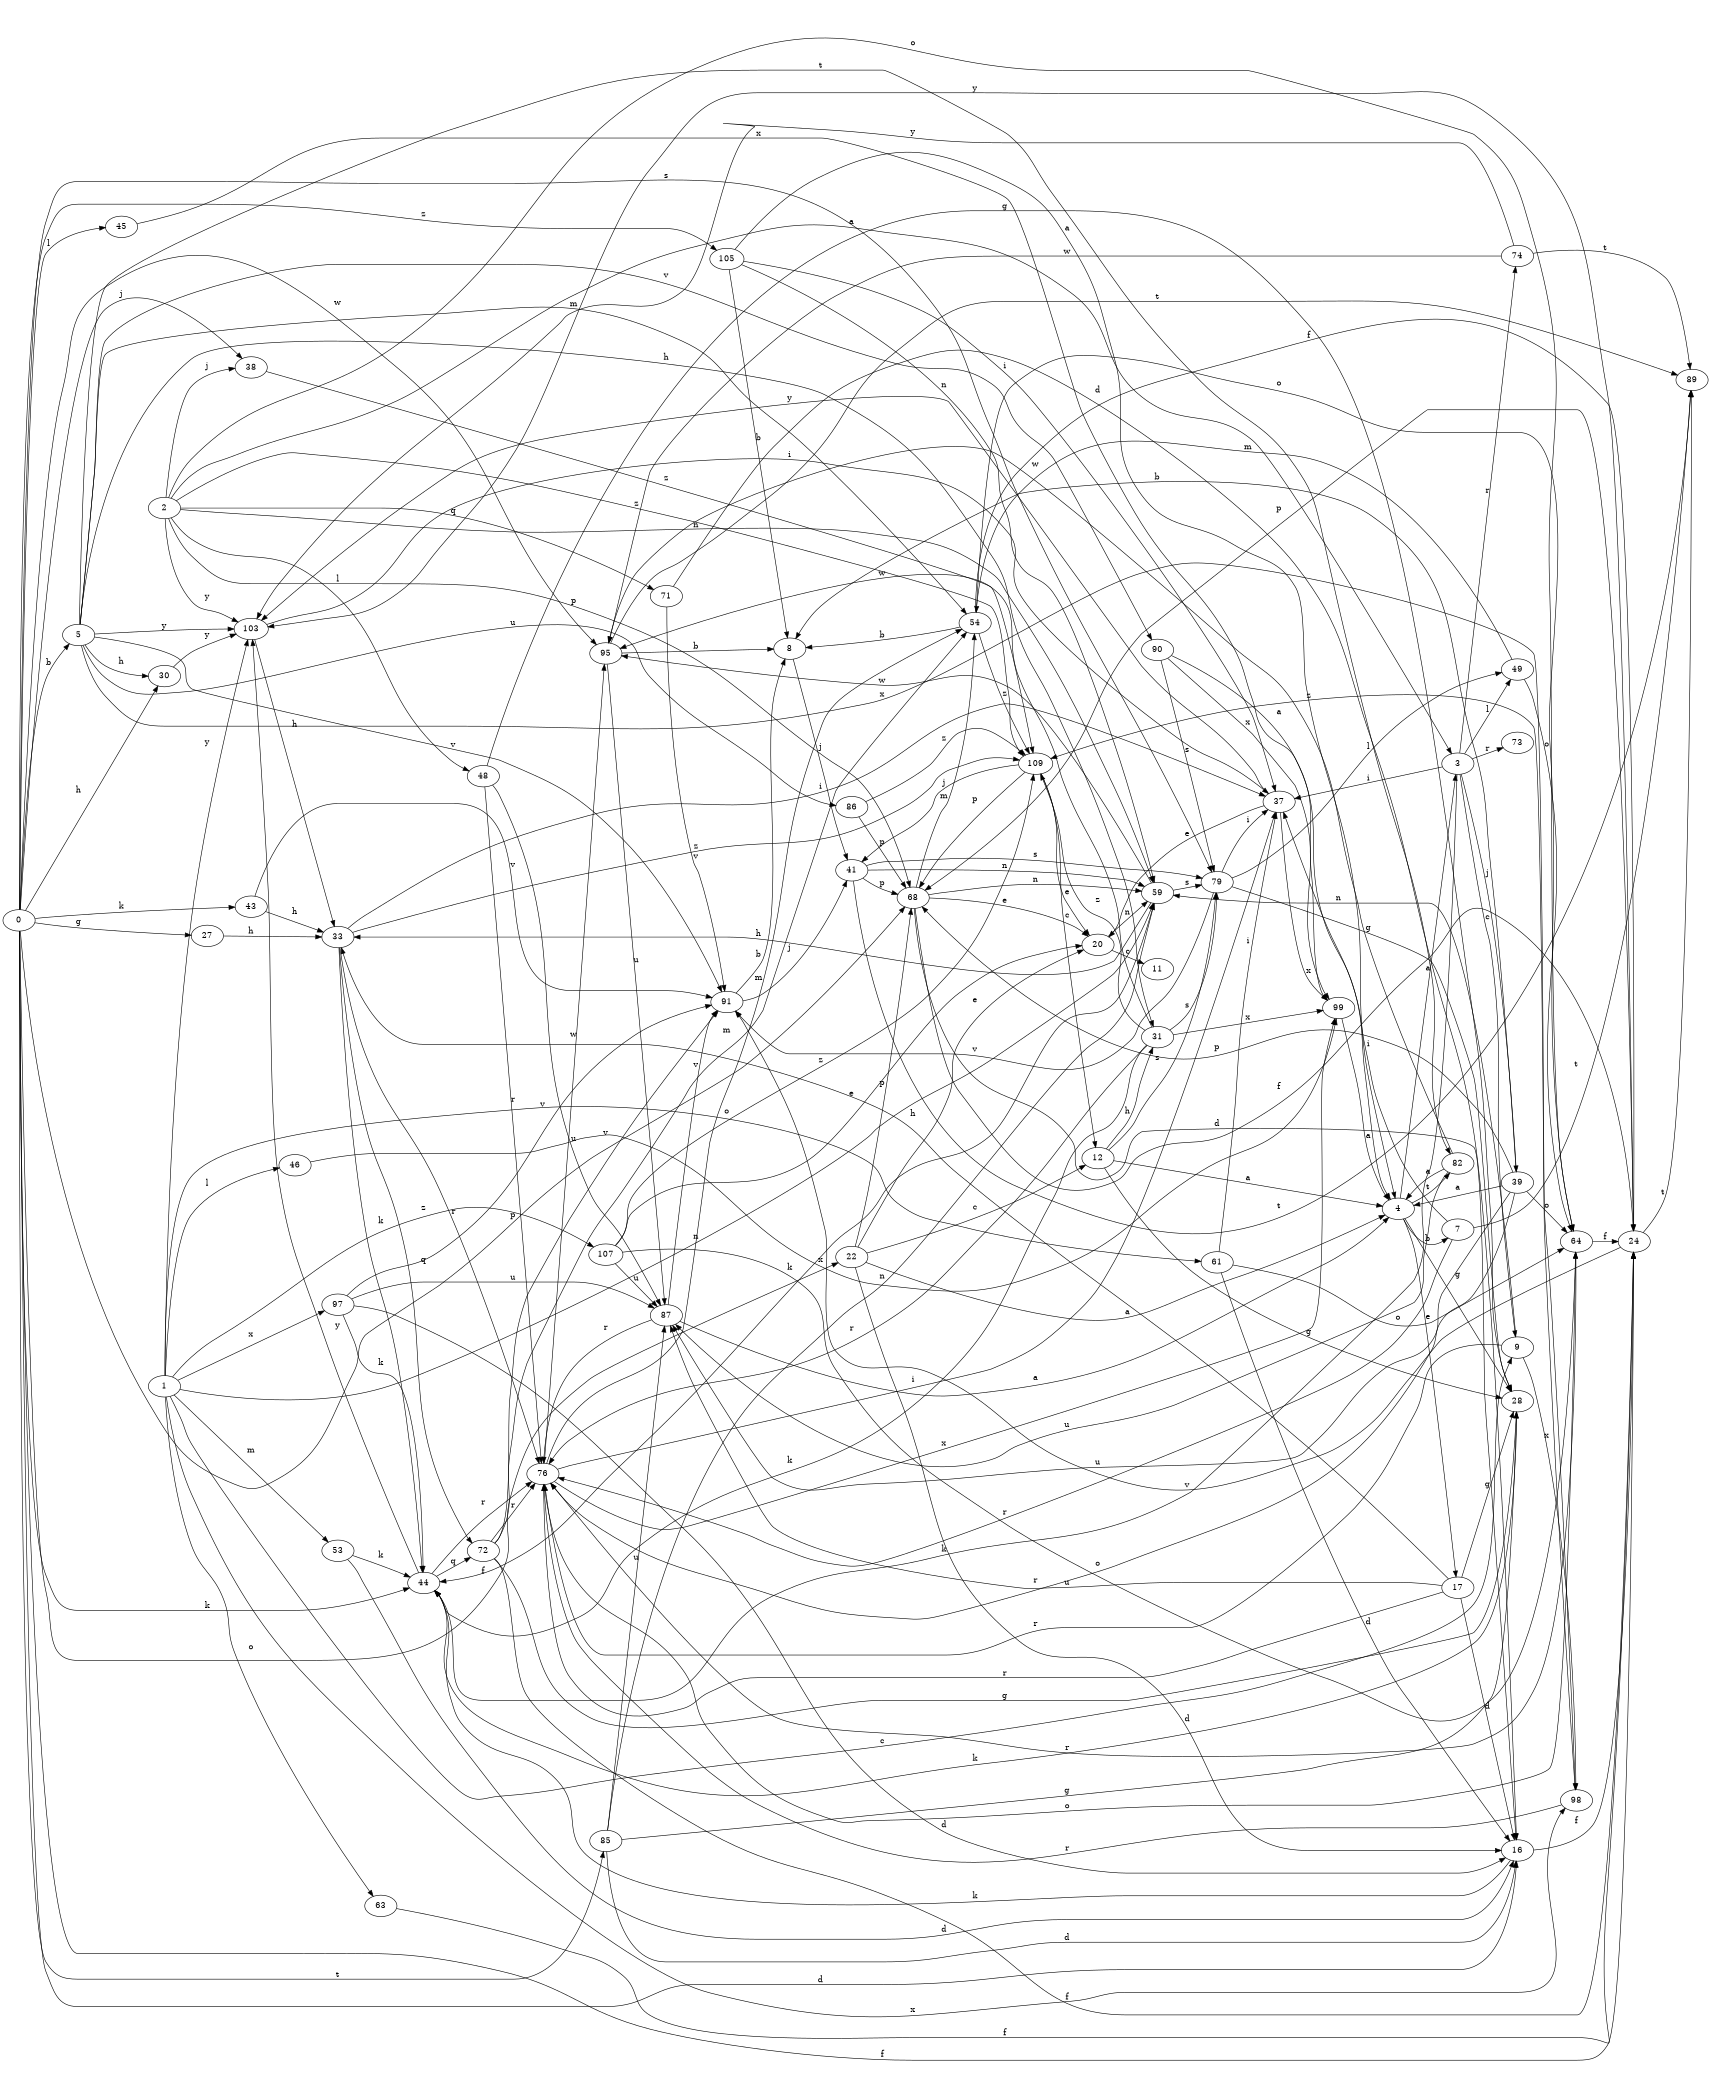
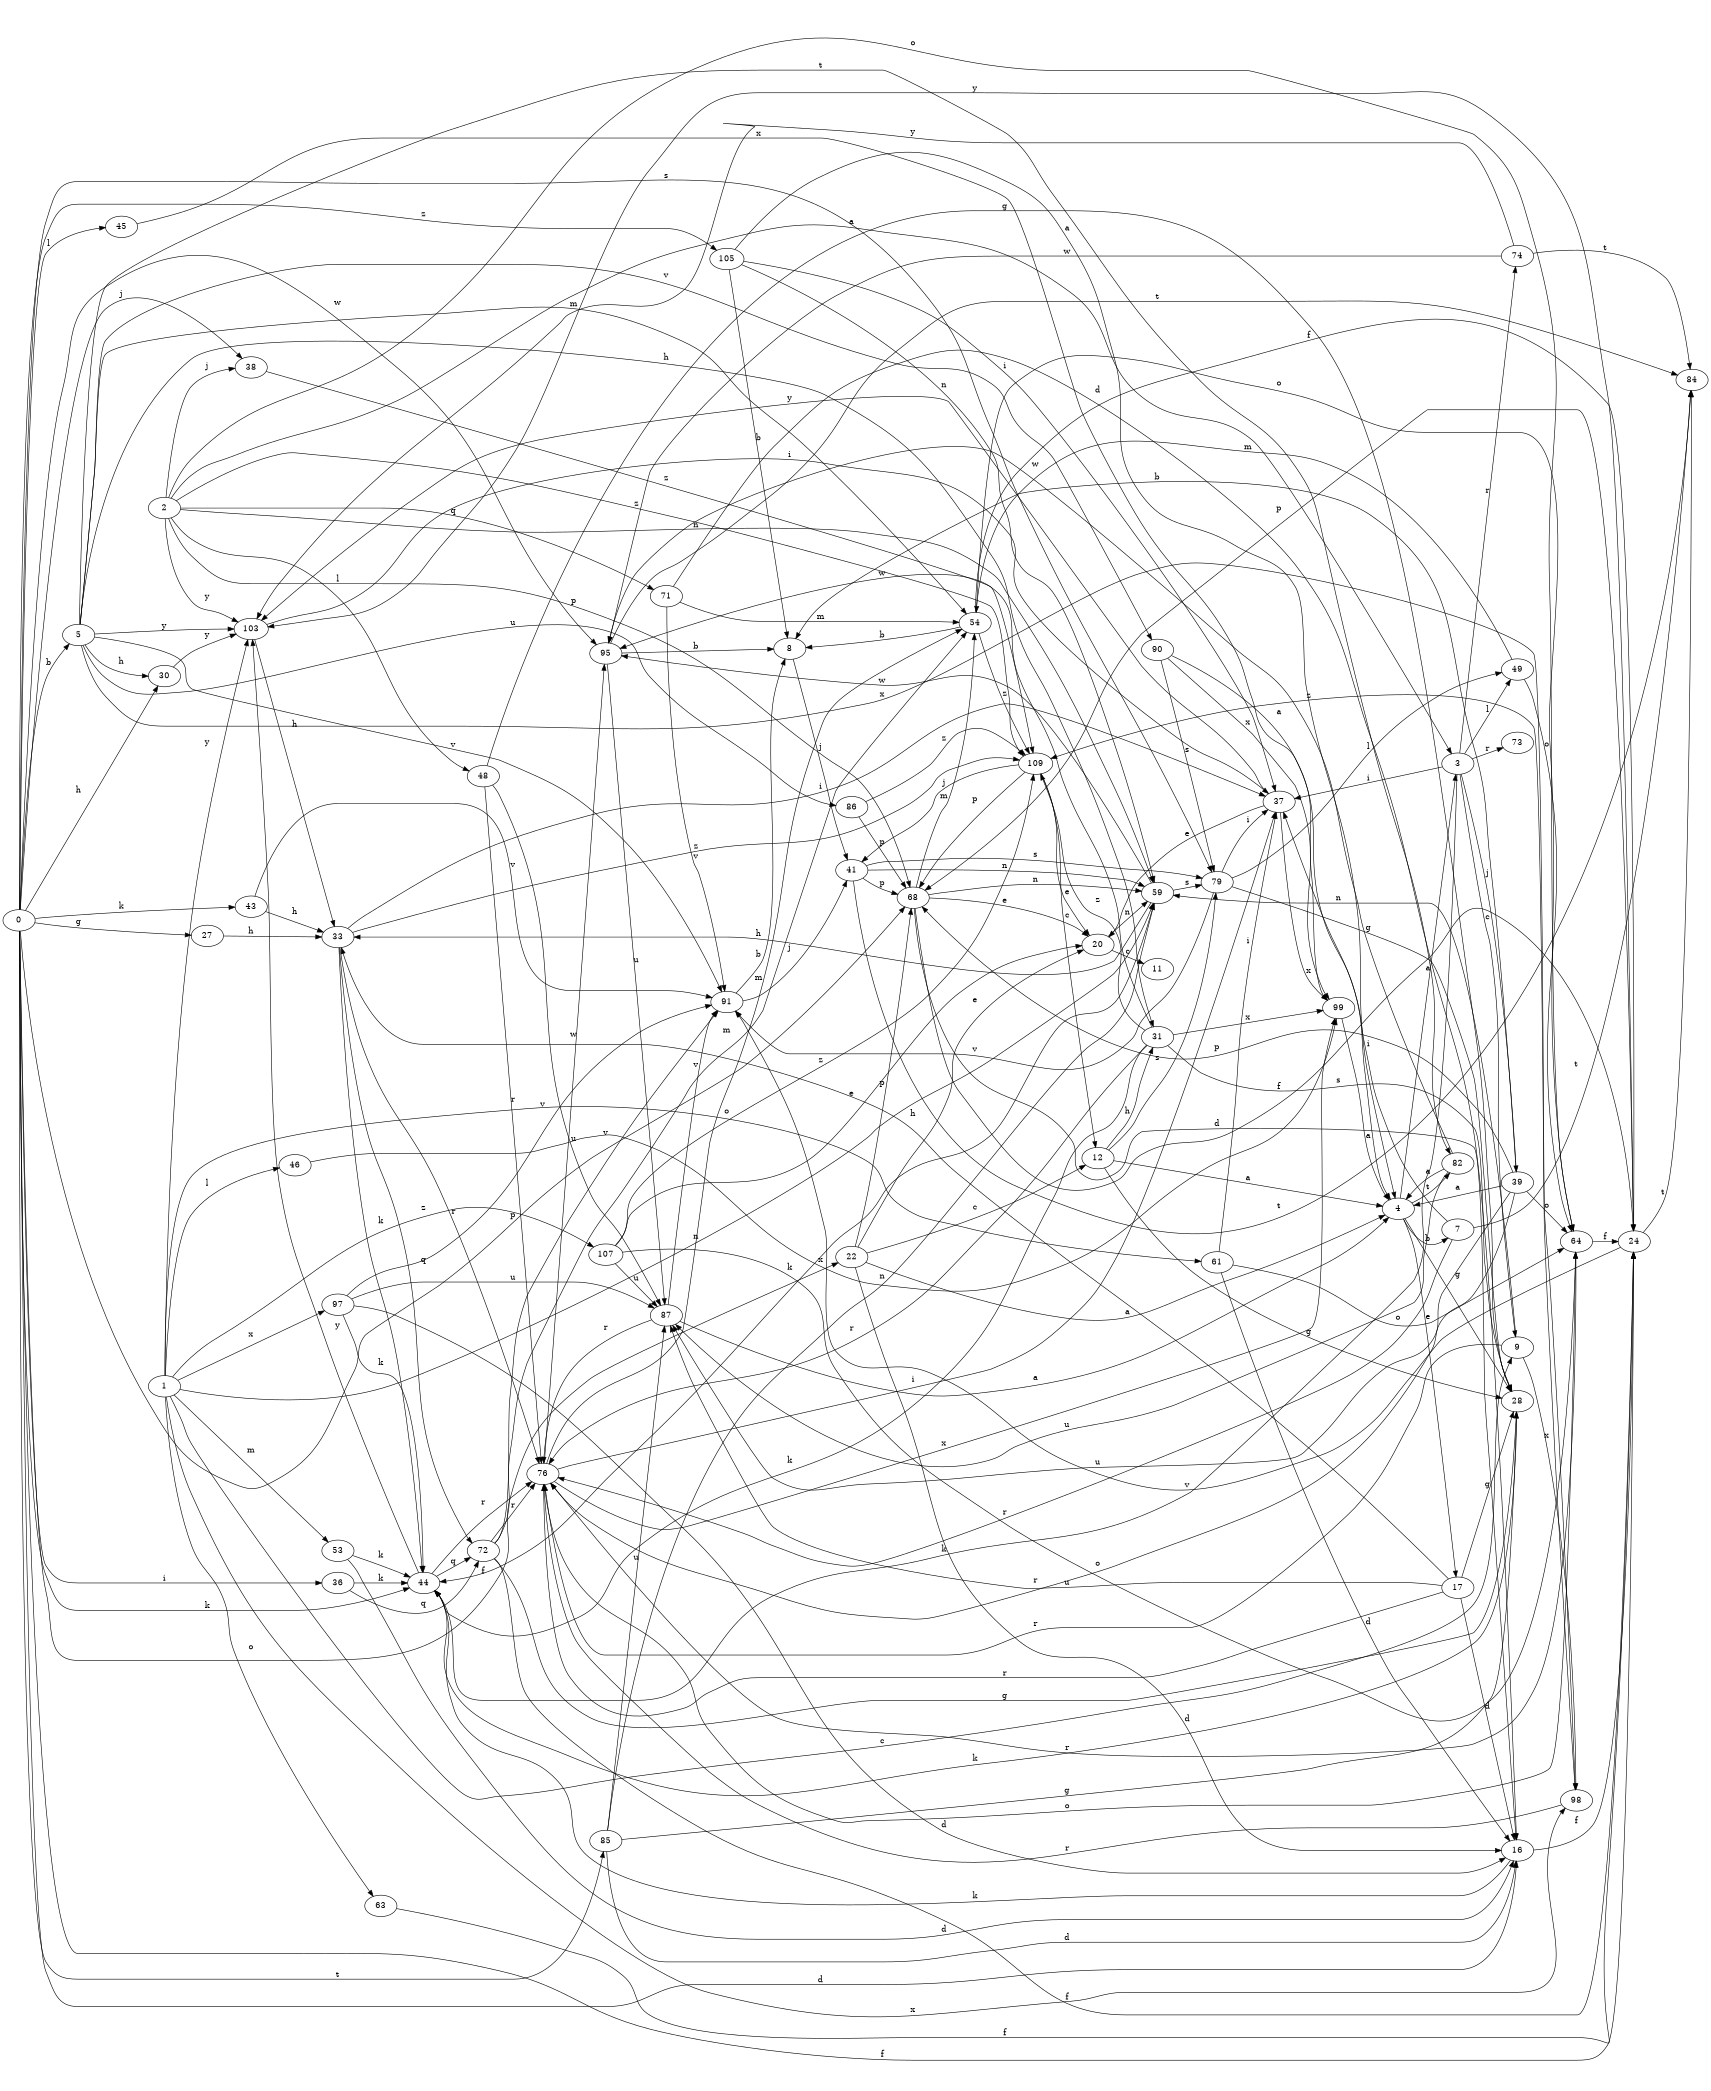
(1692, 380) -> (1692, 380)
none -> (815, 621)
(1206, 970) -> (1448, 1105)
none -> (338, 1583)
